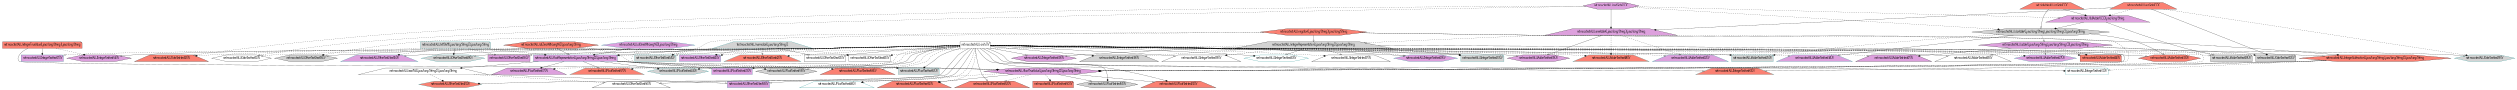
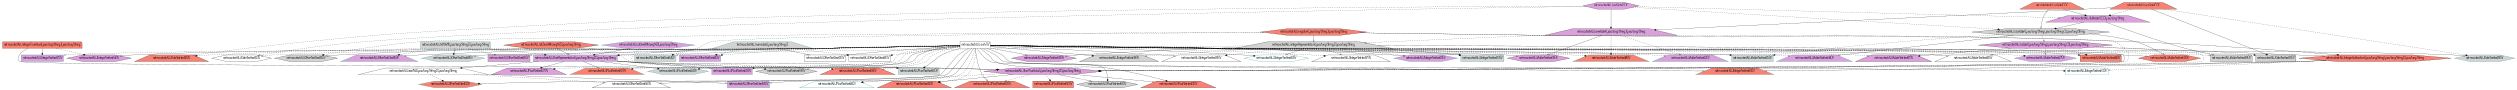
(762, 58) -> none
